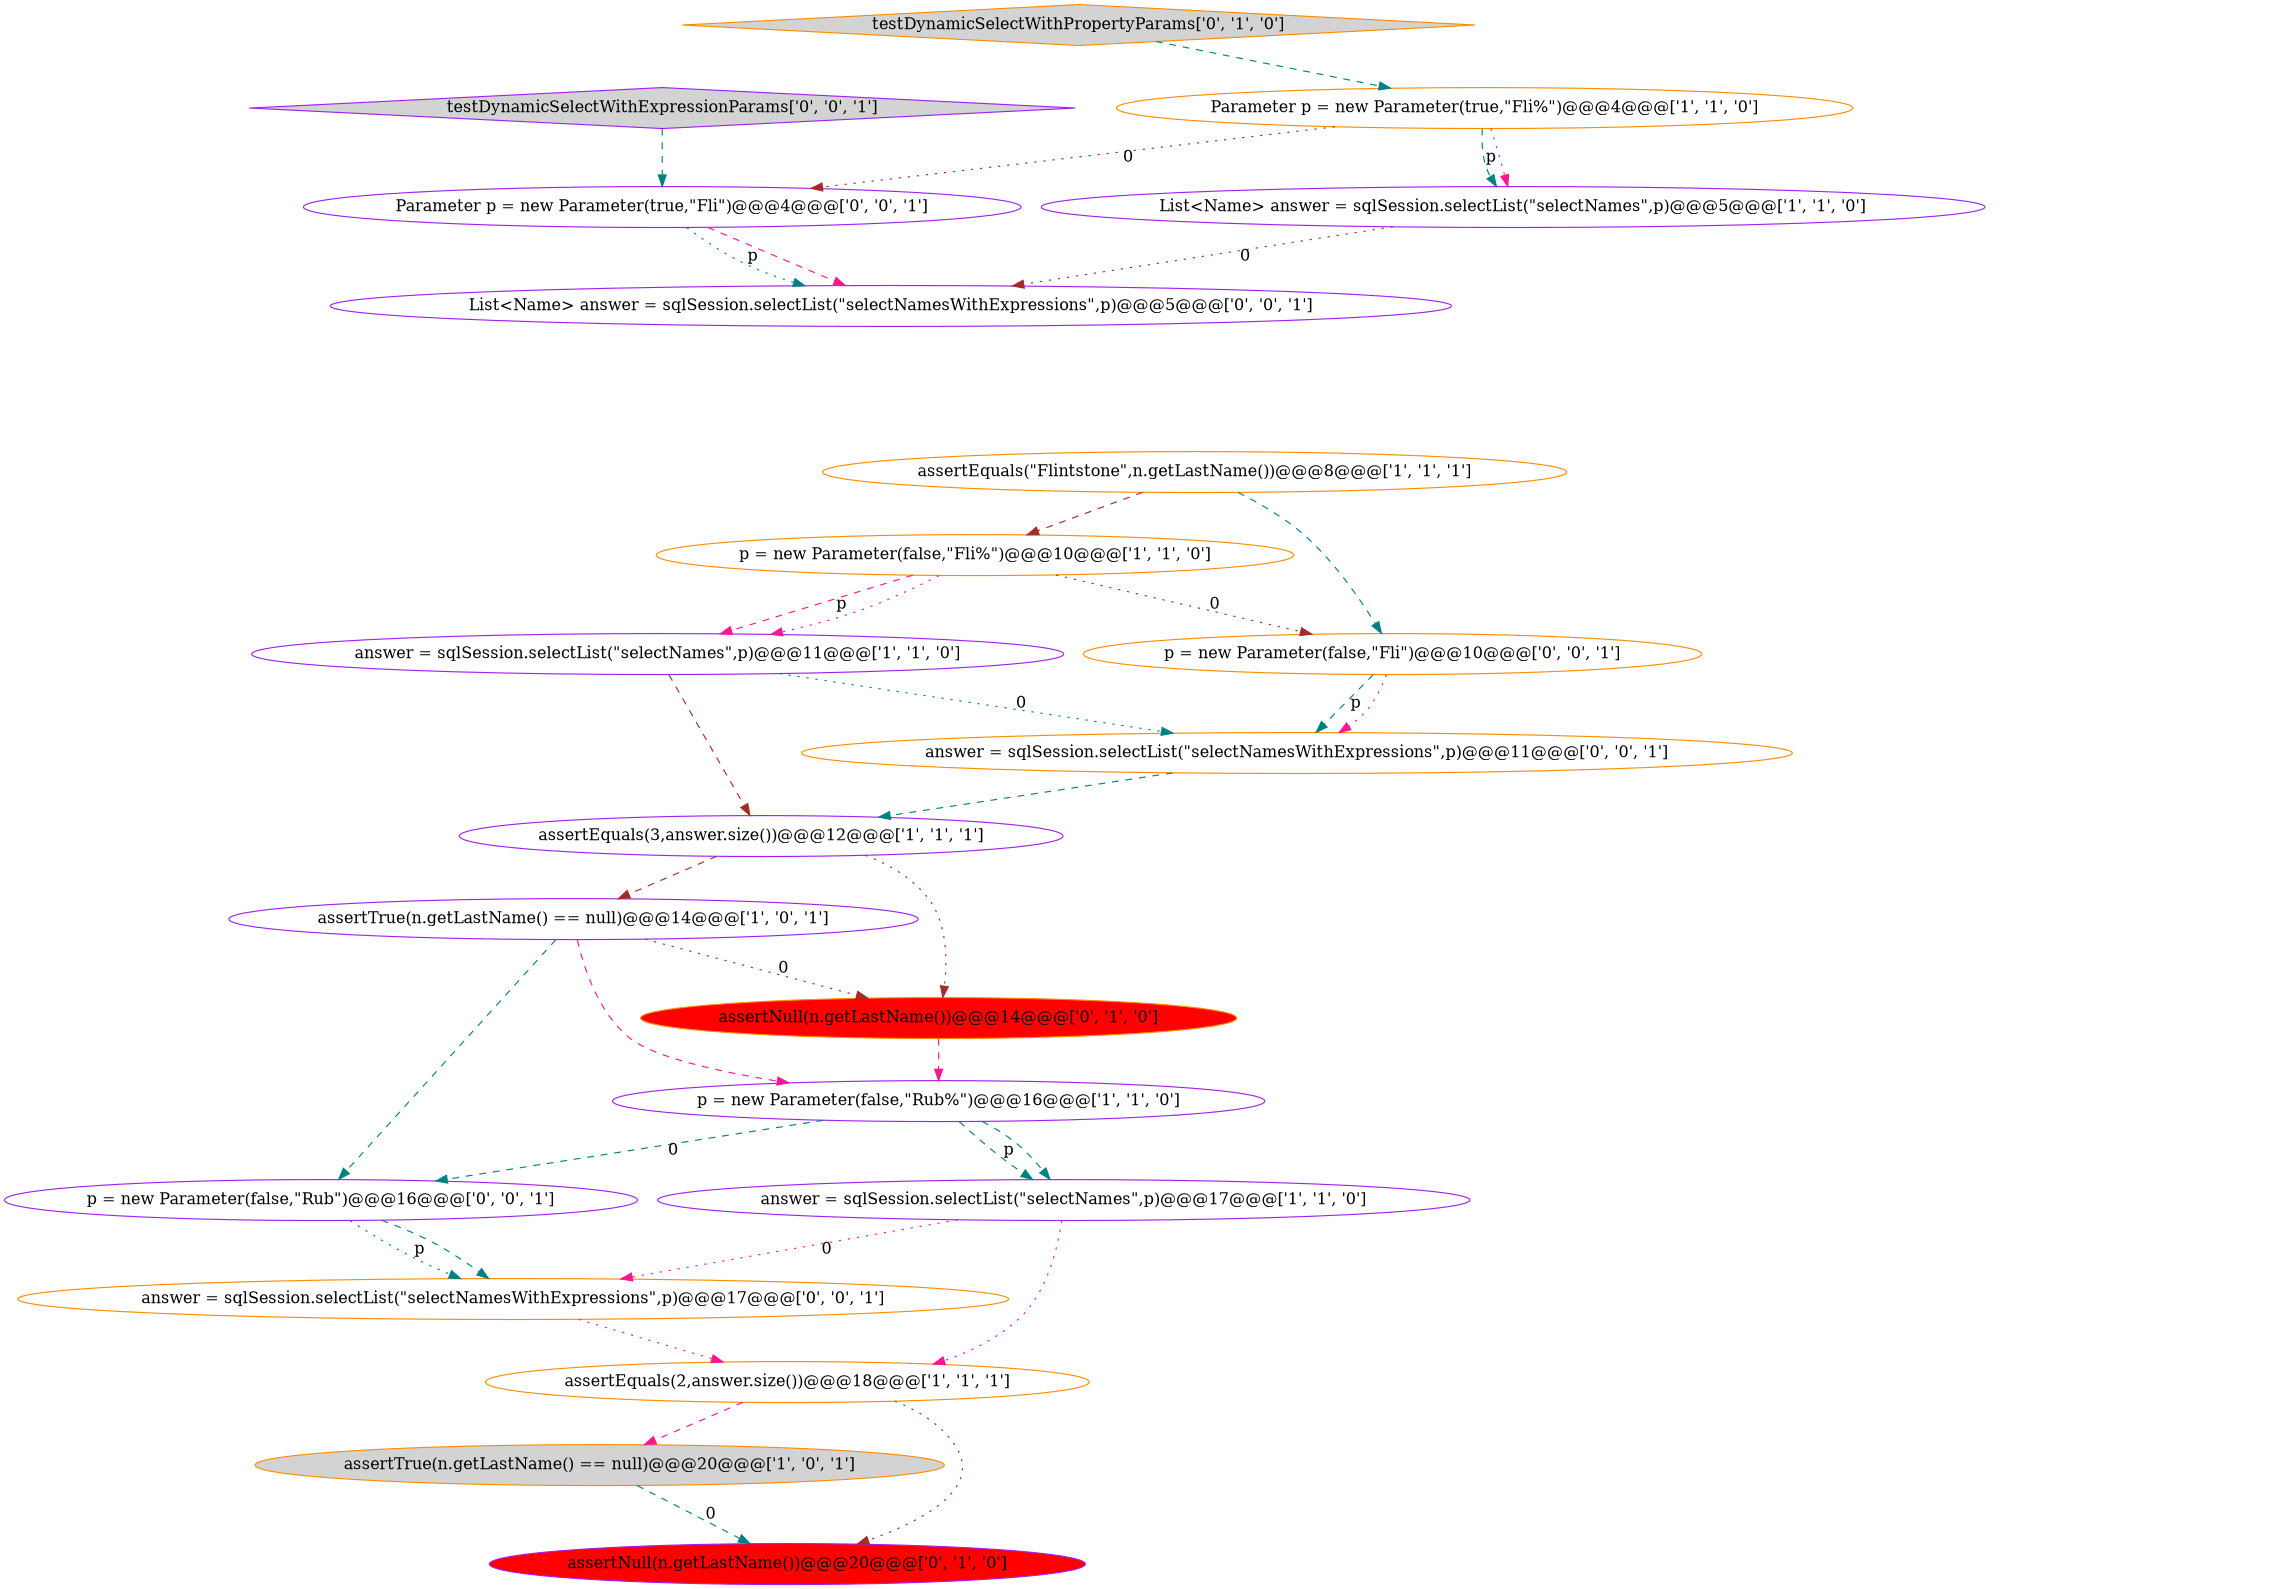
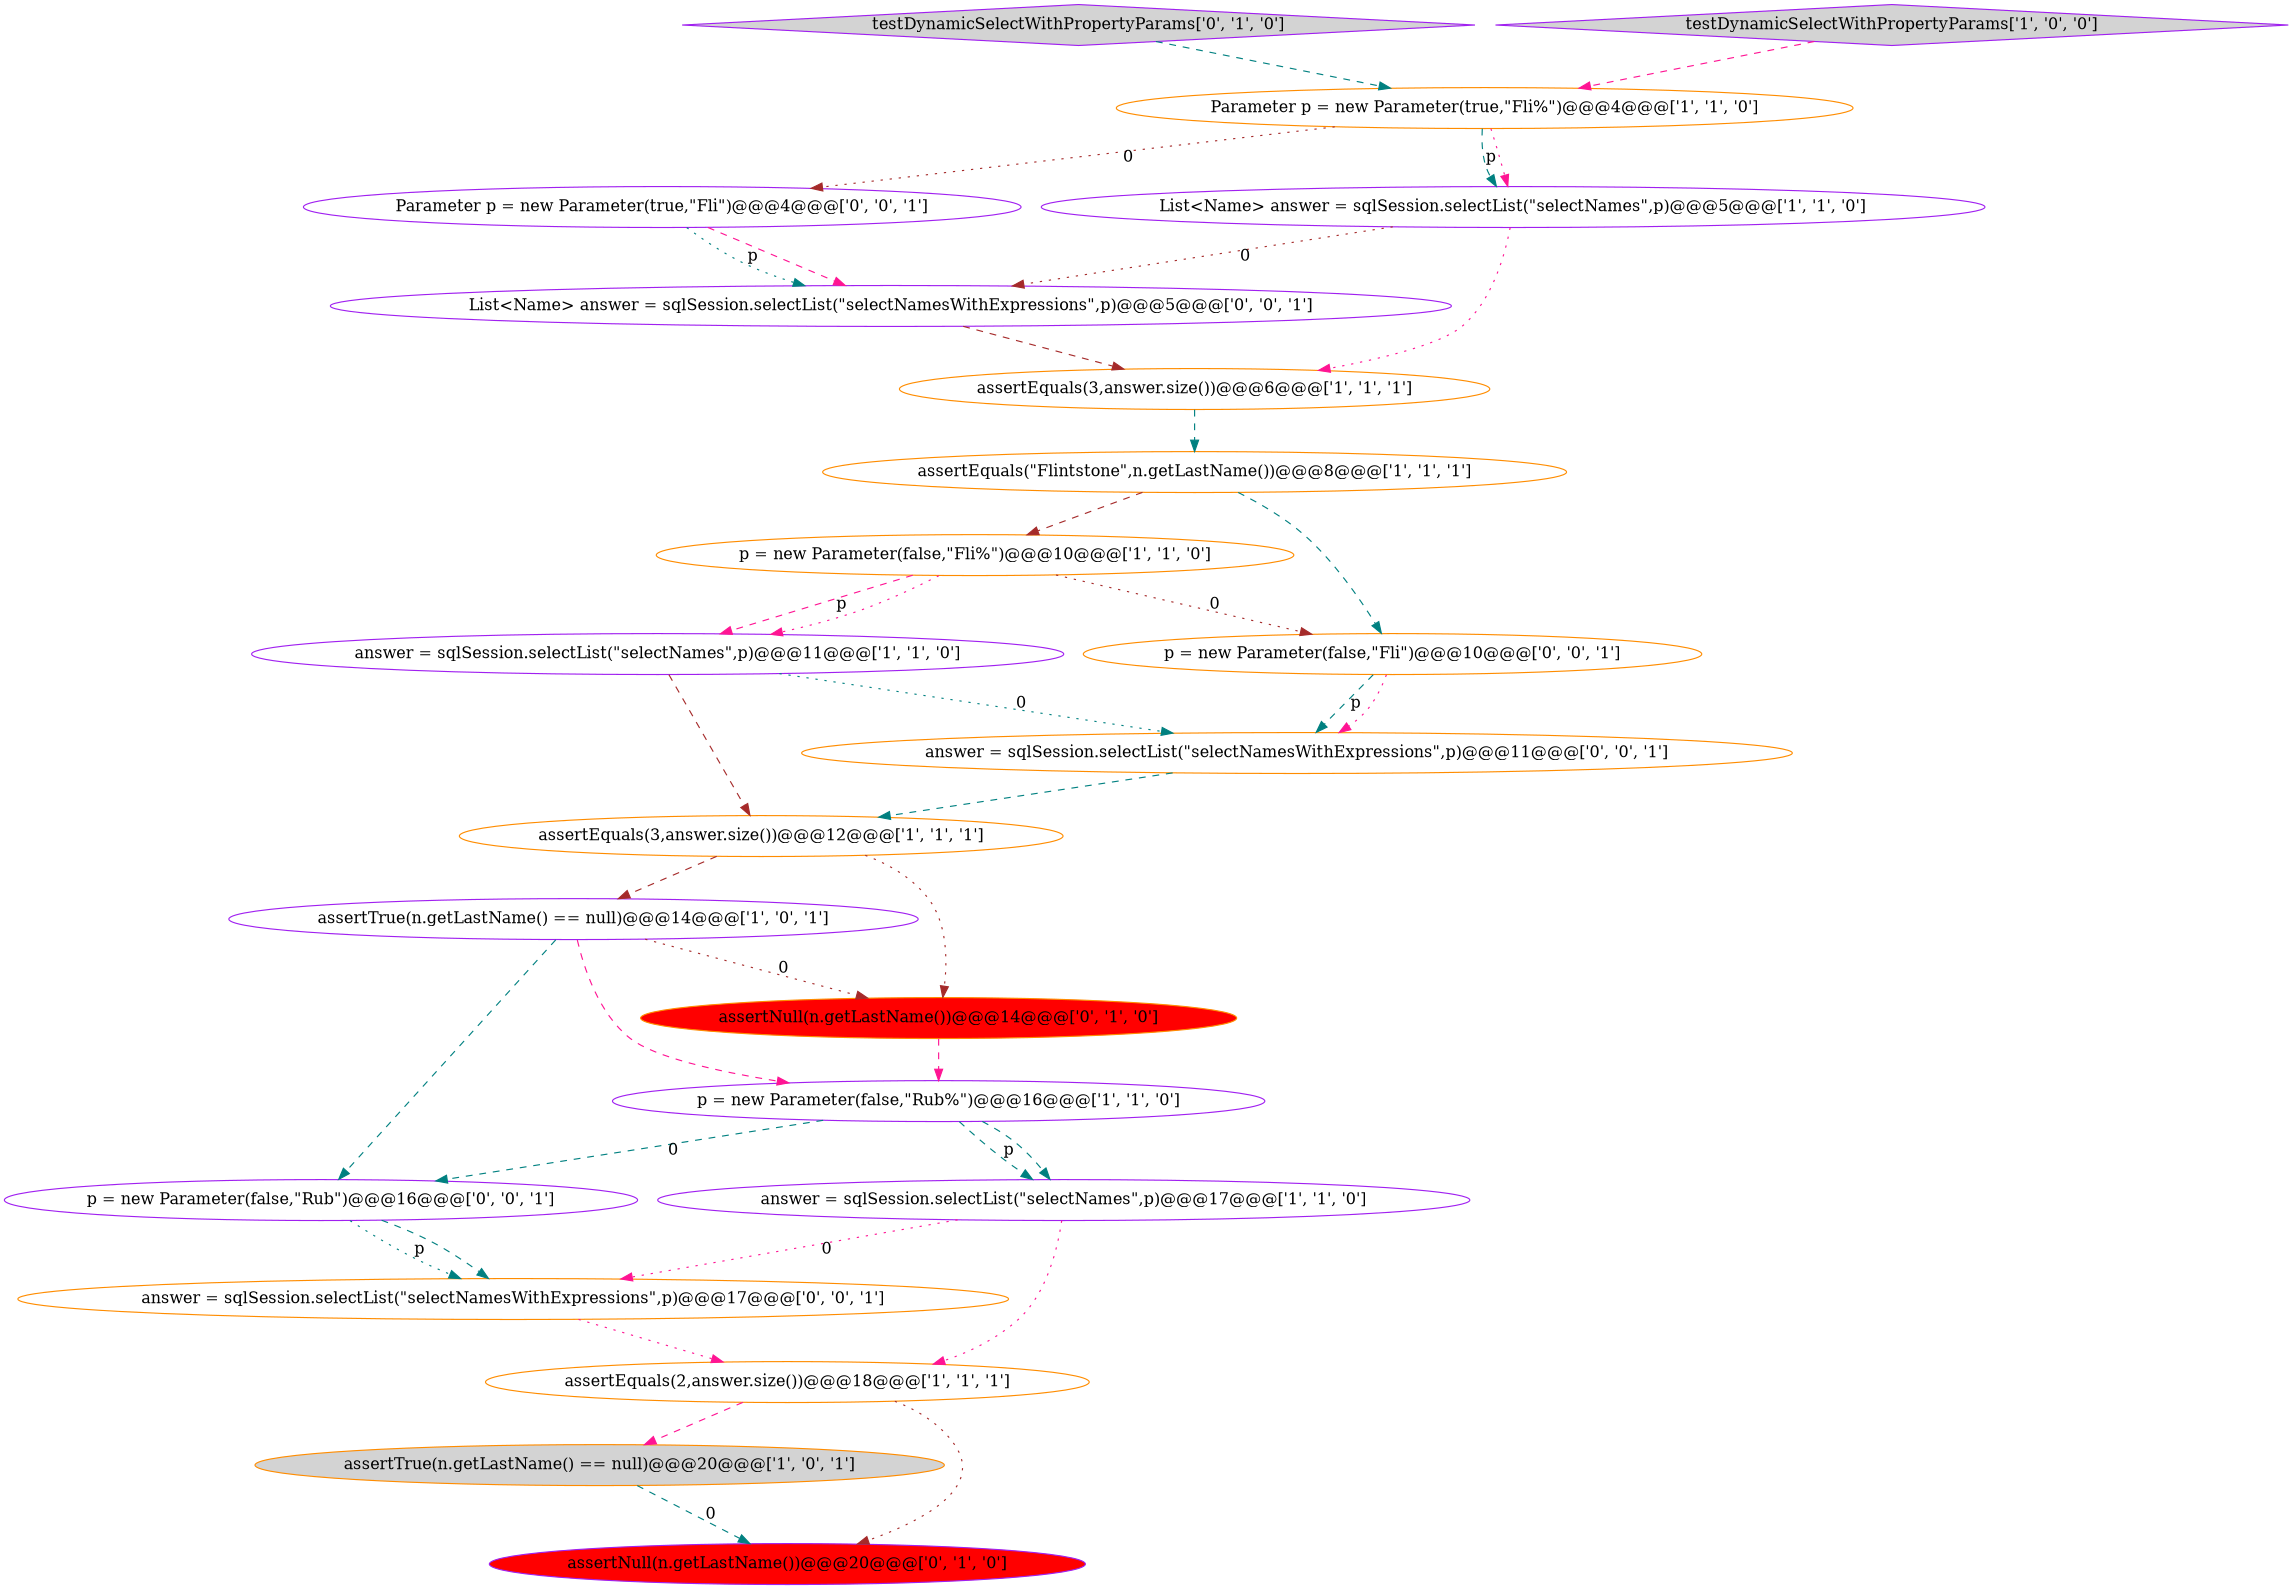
(1079, 25) -> (1079, 25)
none -> (1892, 25)
(662, 108) -> none
none -> (1195, 389)
(761, 836) -> (761, 836)
